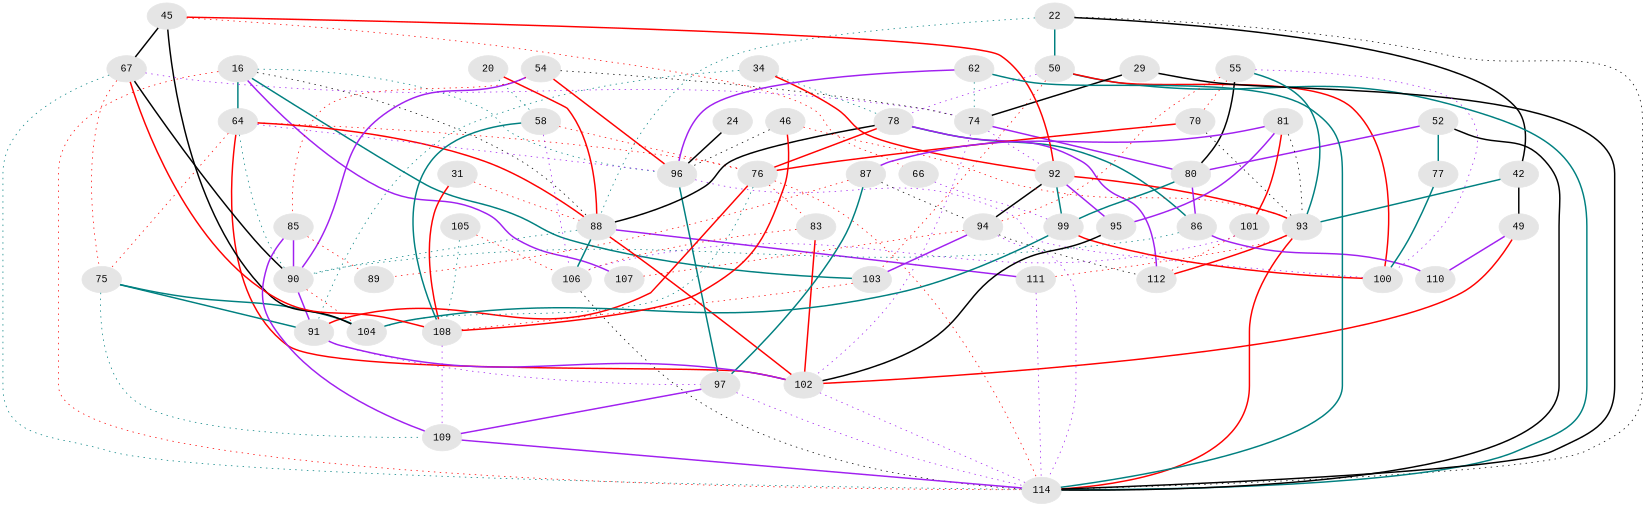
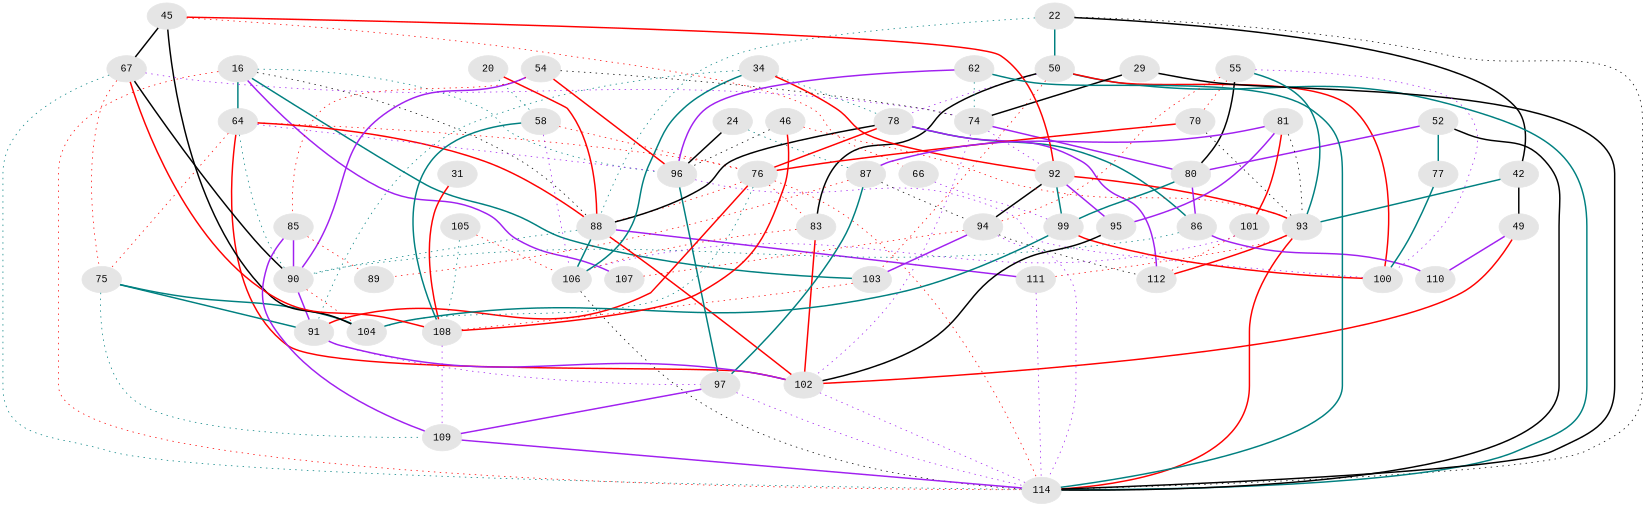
none -> (915, 137)
none -> (798, 150)
none -> (650, 162)
(526, 202) -> (691, 199)
